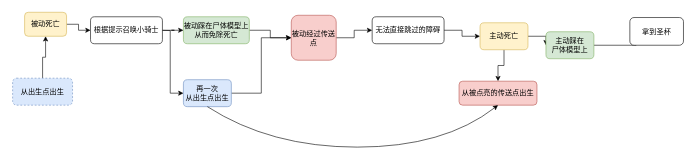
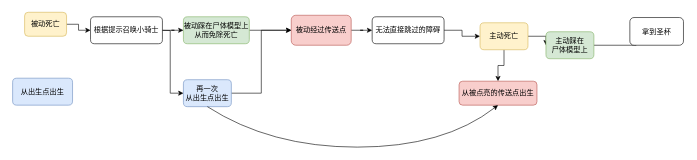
(314, 38) -> (321, 30)
(42, 58) -> none
(42, 92) -> (42, 92)
